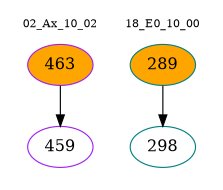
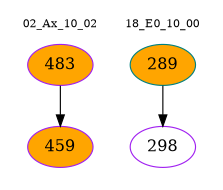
(60, 65) -> (60, 65)
(60, 147) -> (60, 147)
(163, 147) -> (163, 147)
